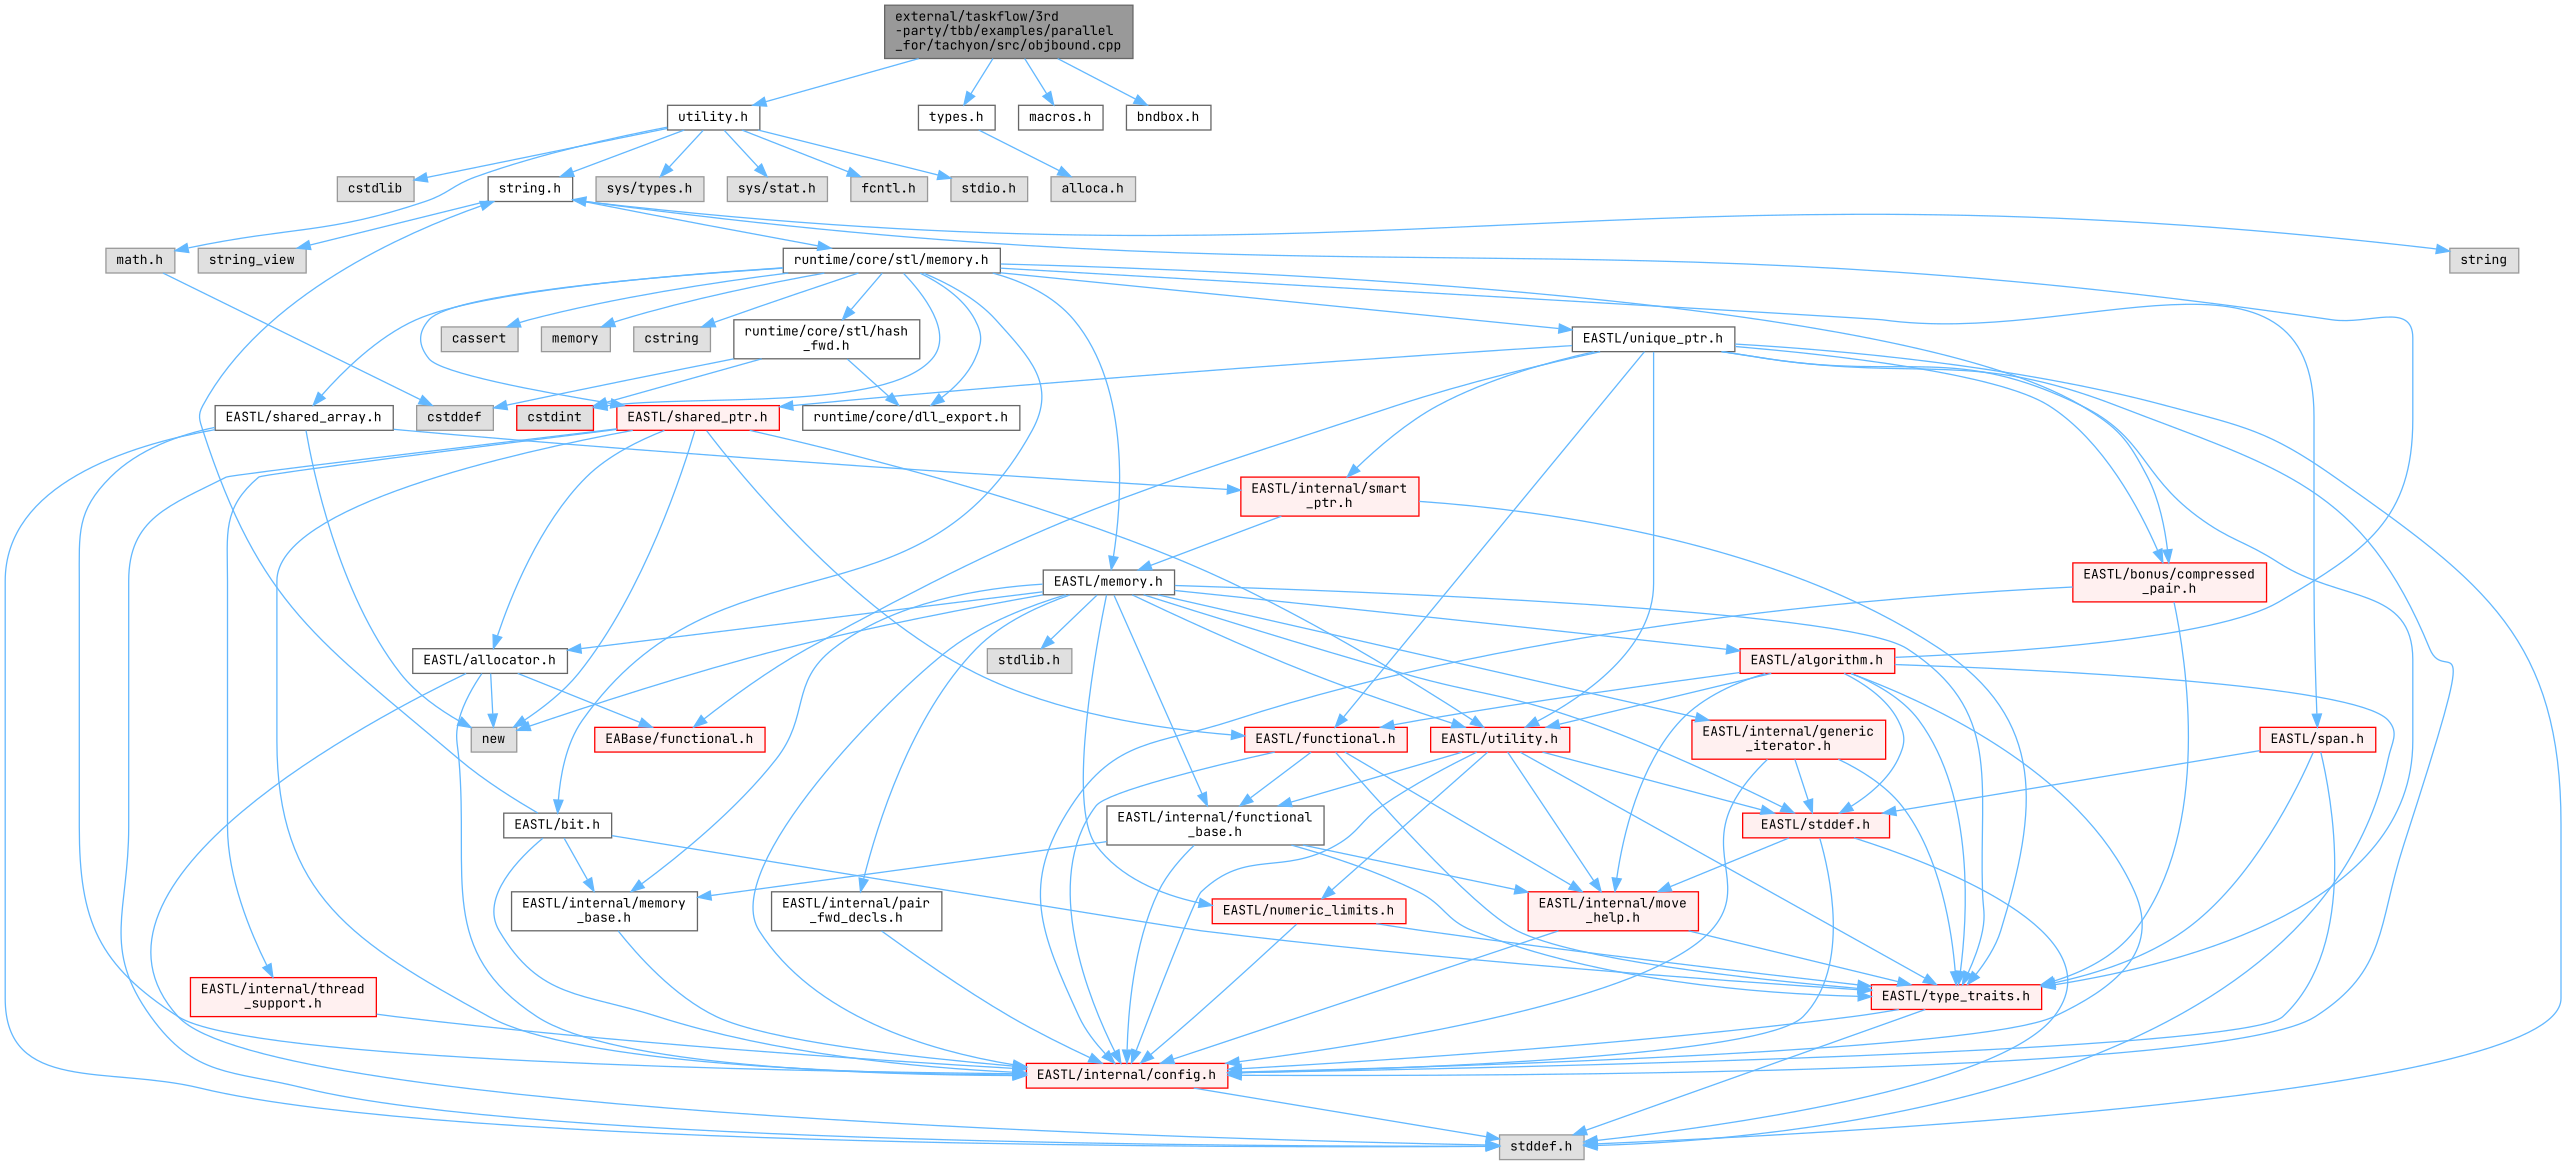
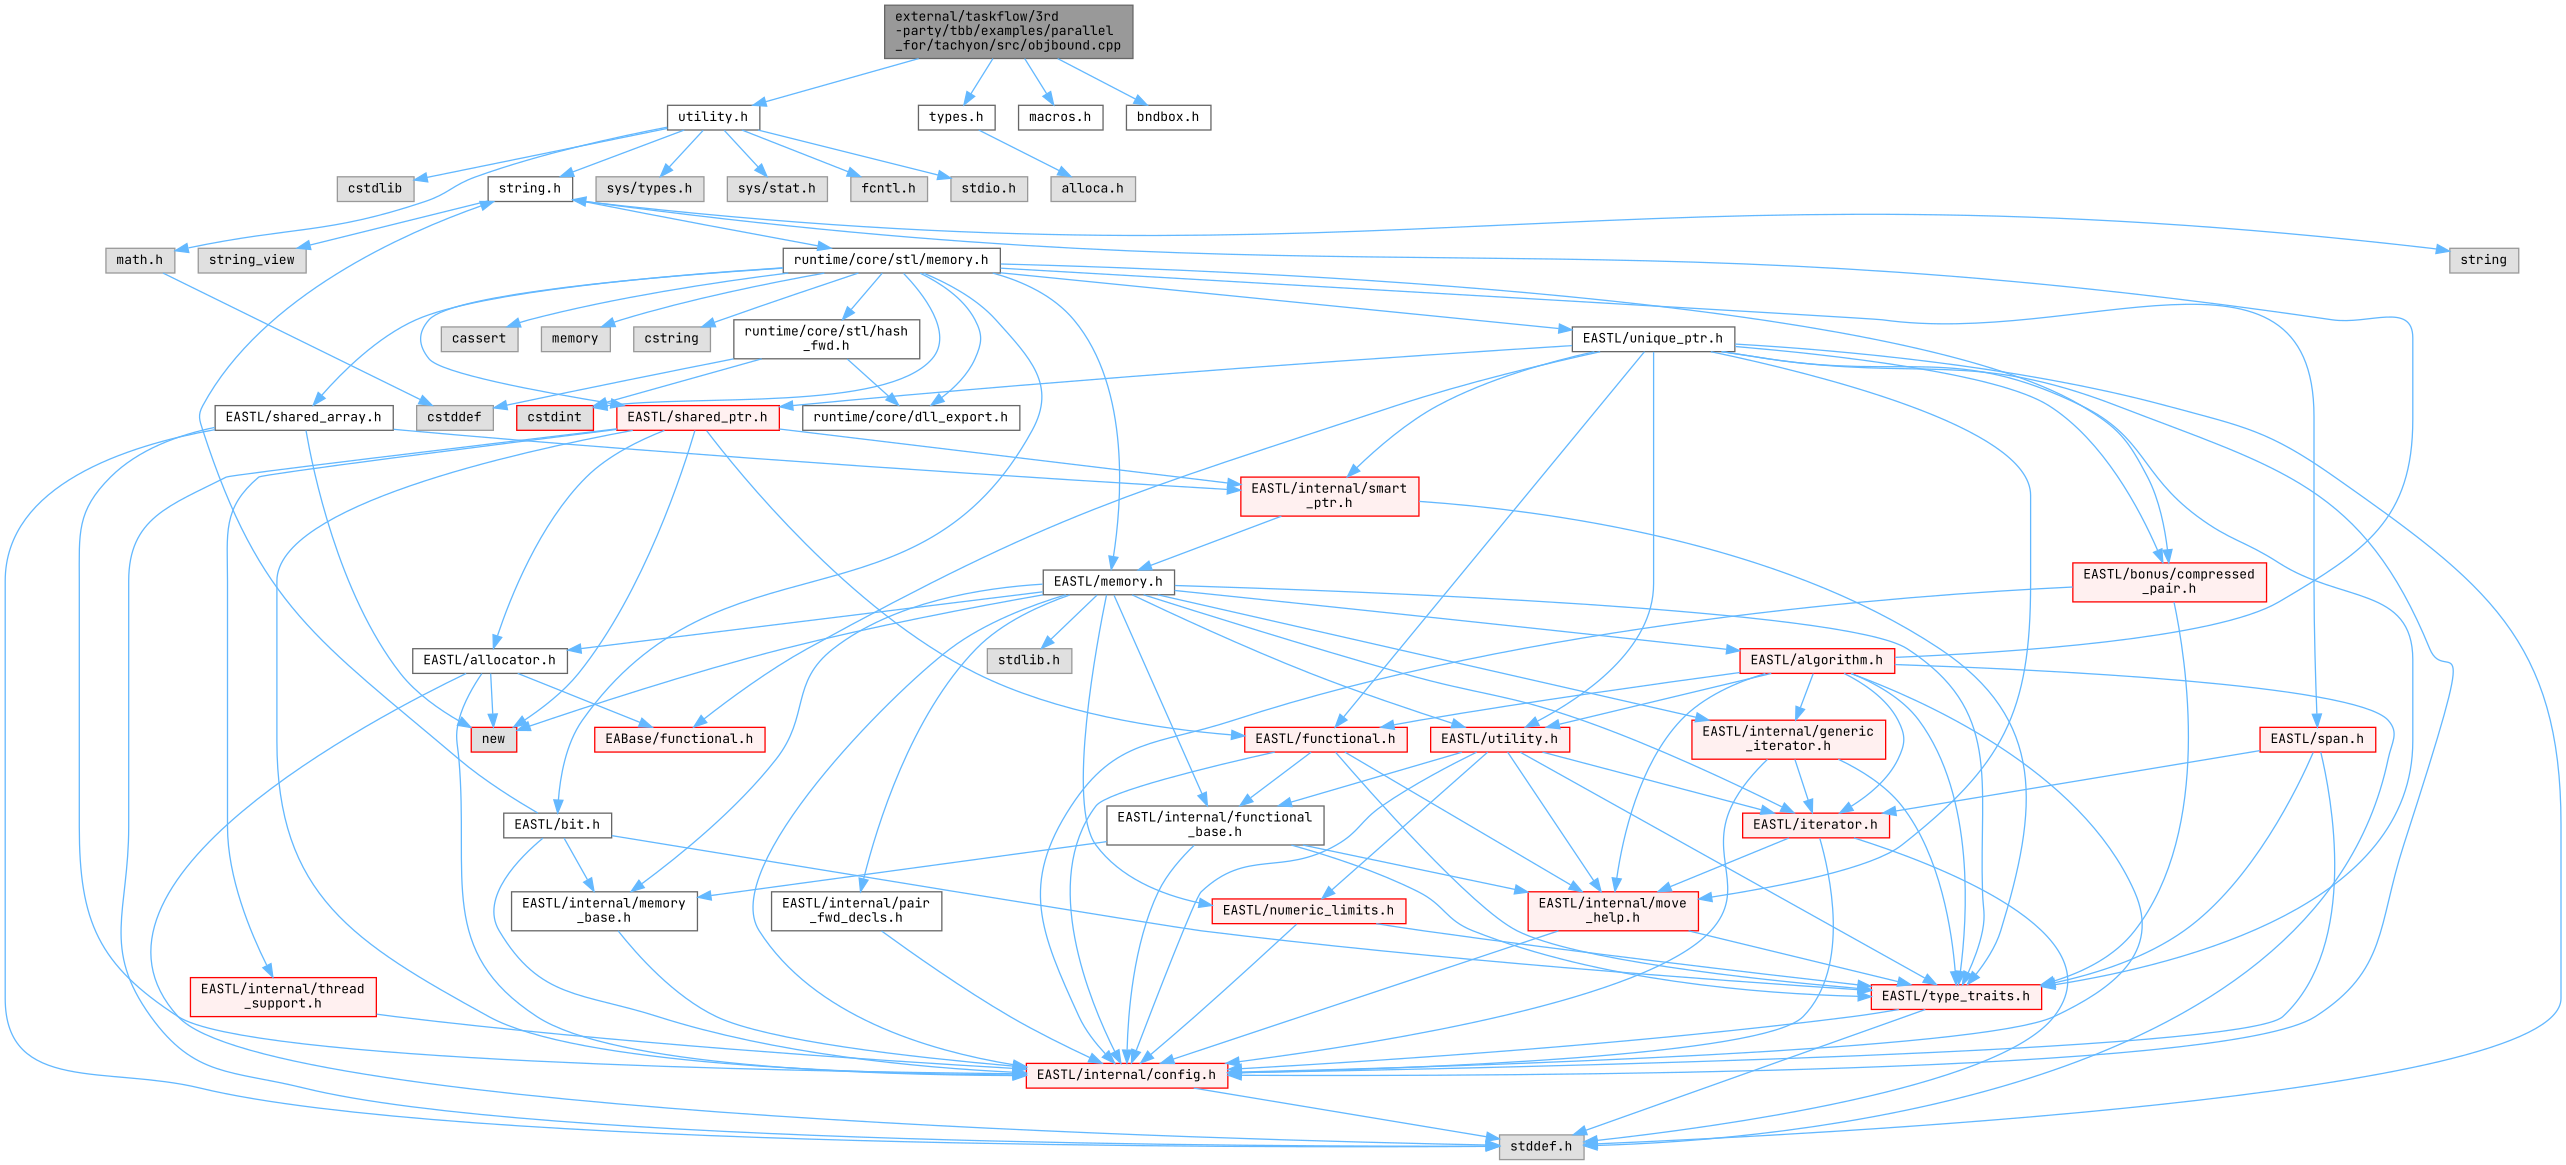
(1126, 539) -> (1004, 456)
none -> (2030, 610)
none -> (1807, 691)
(494, 740) -> (494, 740)
(1816, 825) -> (1816, 825)
